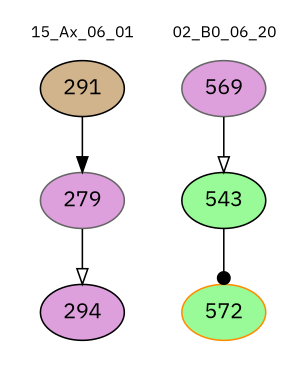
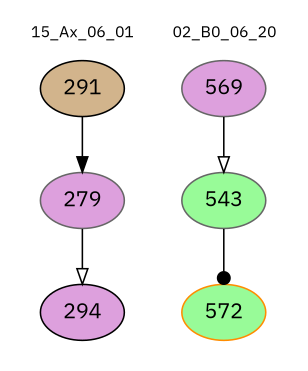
(224, 200) -> (224, 200)
